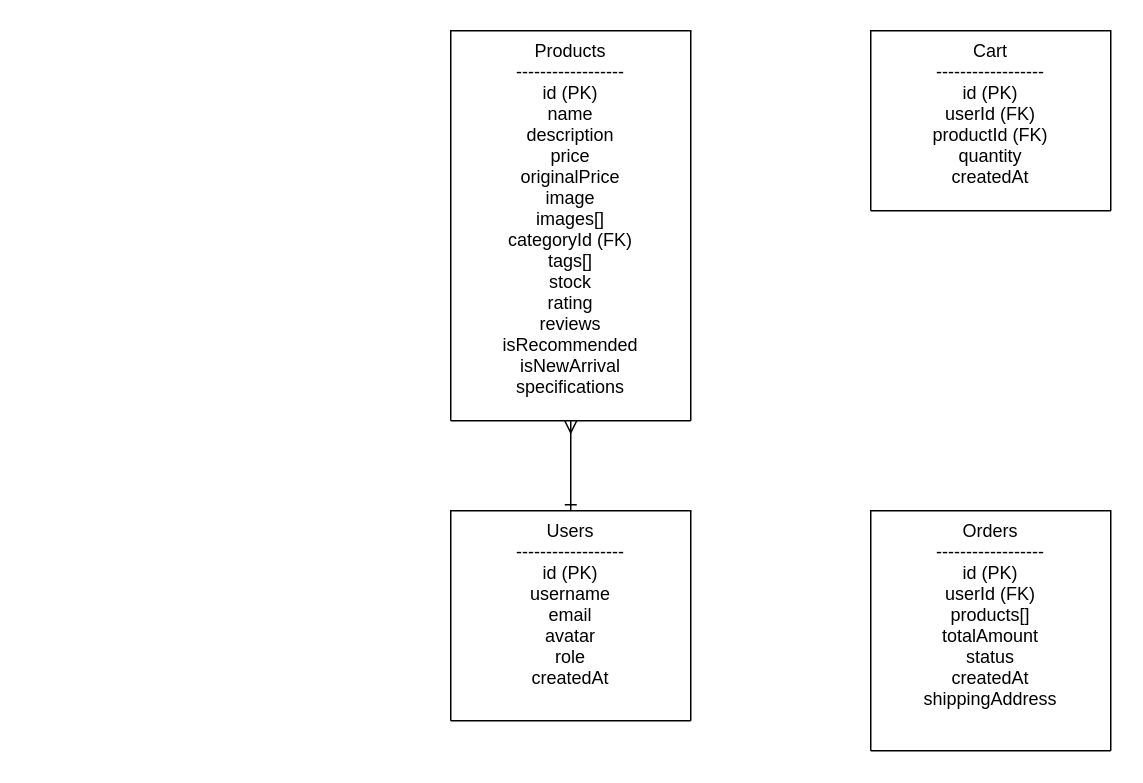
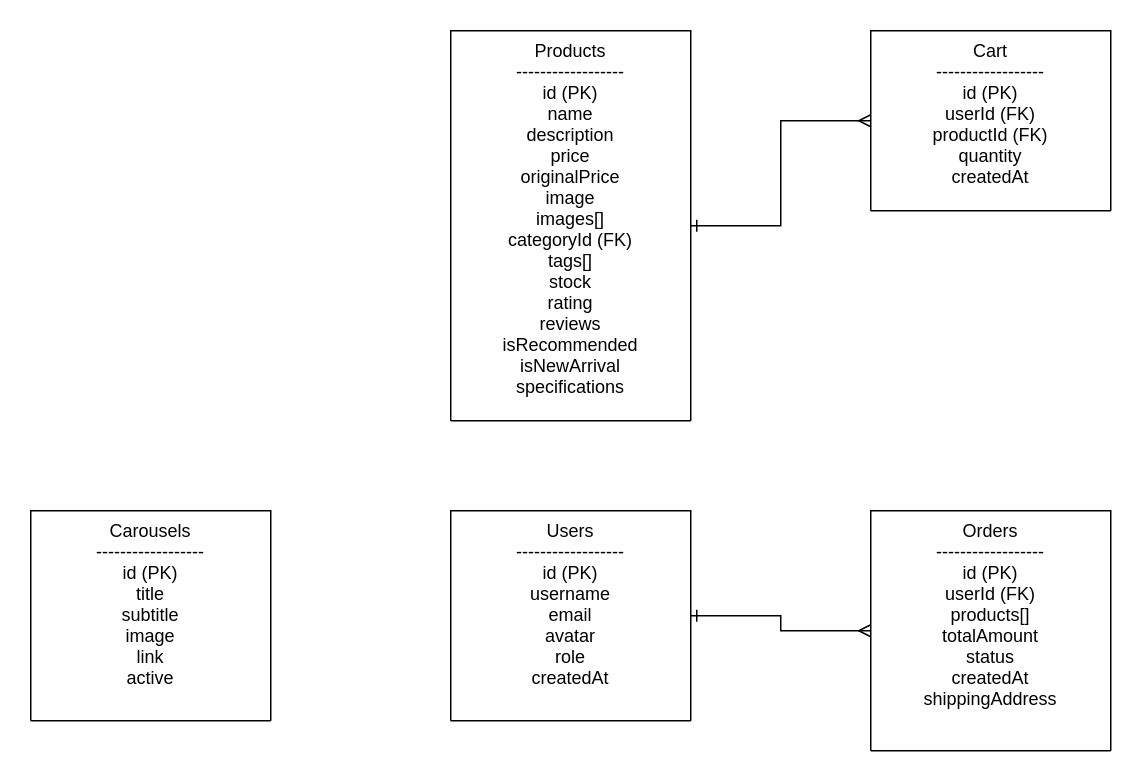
none -> (781, 174)
(571, 467) -> none
none -> (151, 616)
none -> (781, 623)
